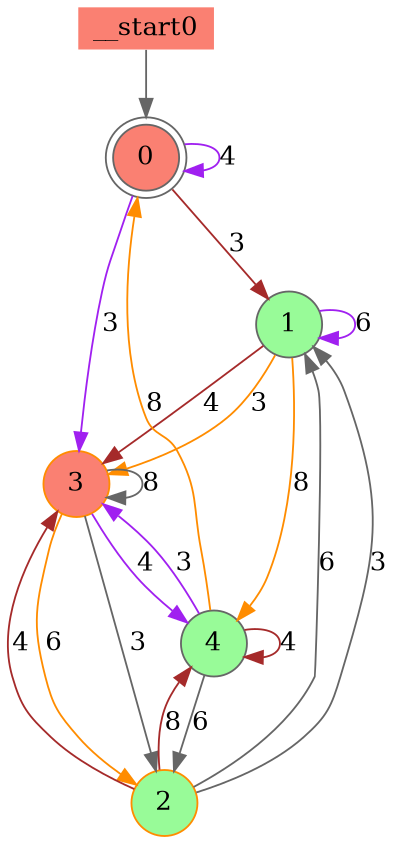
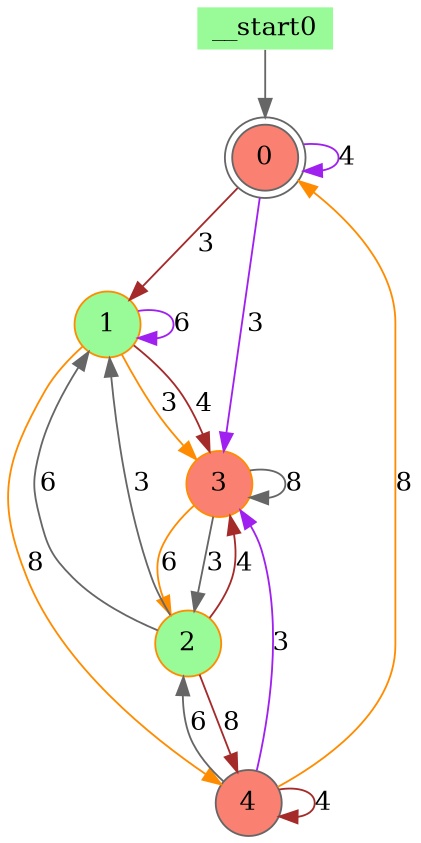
(146, 28) -> (265, 28)
(289, 324) -> (108, 324)
(128, 566) -> none
(214, 644) -> (249, 803)
